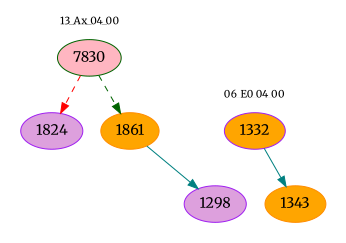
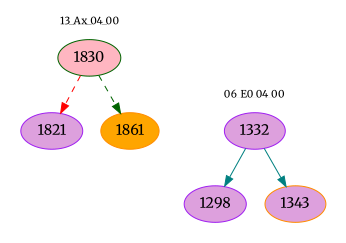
(89, 58) -> (89, 58)
(52, 131) -> (52, 131)
(255, 131) -> (255, 131)
(169, 164) -> (238, 163)
(295, 204) -> (295, 204)
